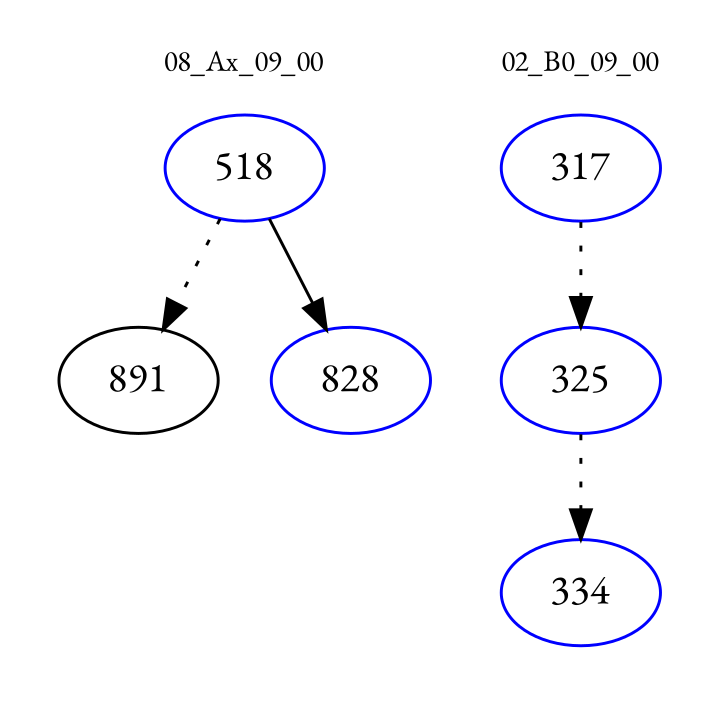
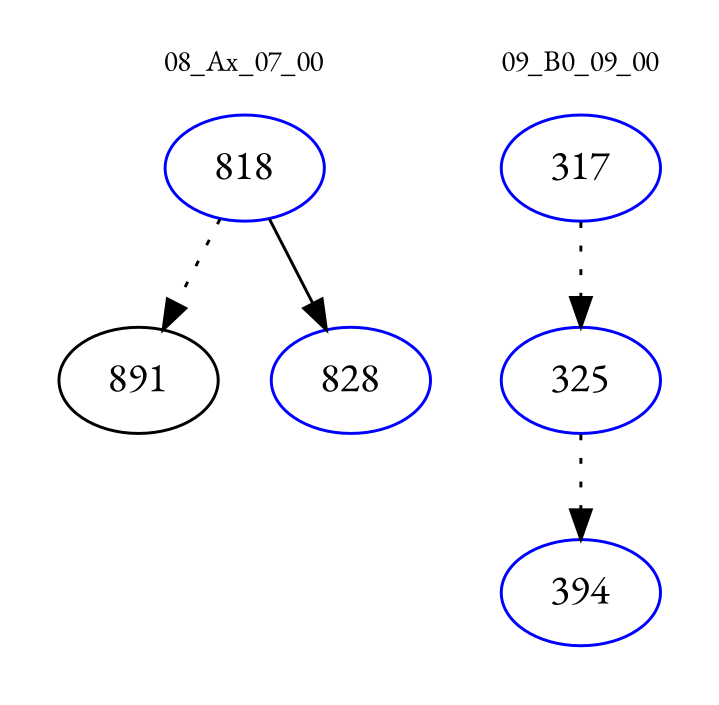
(245, 63) -> (245, 63)
(581, 63) -> (581, 63)
(245, 168) -> (245, 168)
(581, 593) -> (581, 593)
